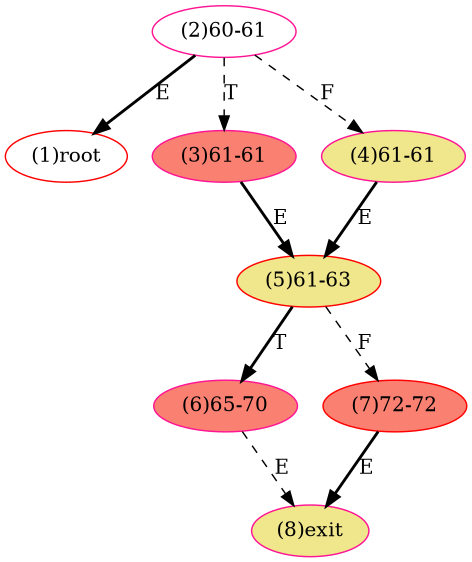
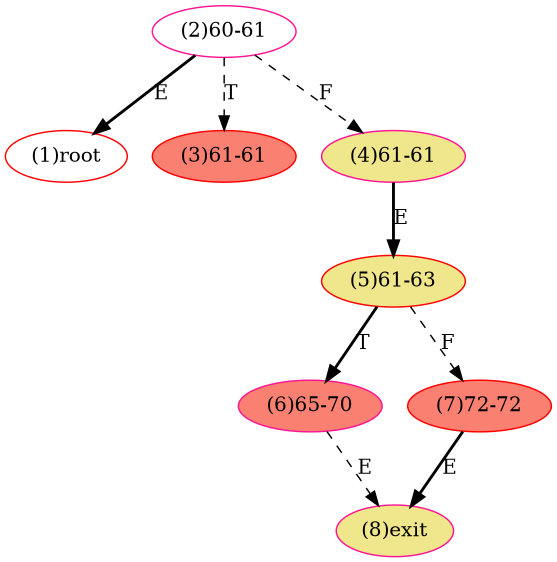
(224, 156) -> (224, 156)
(262, 213) -> none
